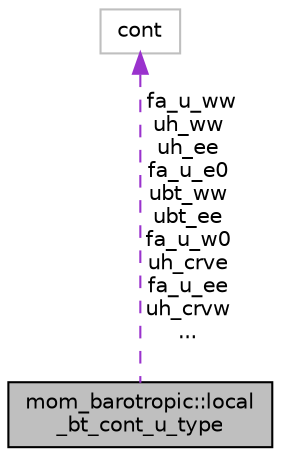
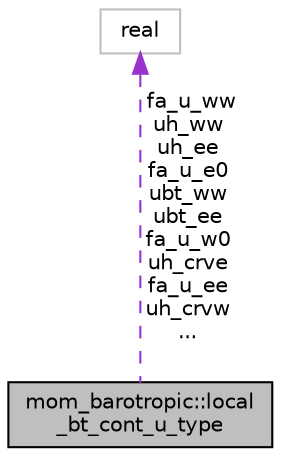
(140, 31) -> (140, 31)
